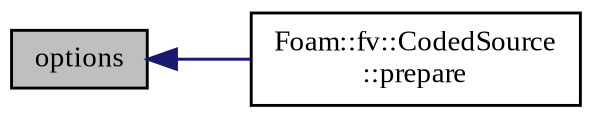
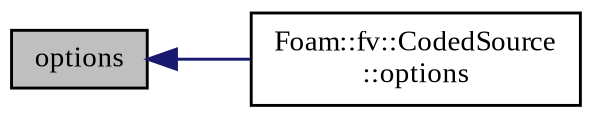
(416, 59) -> (416, 59)
